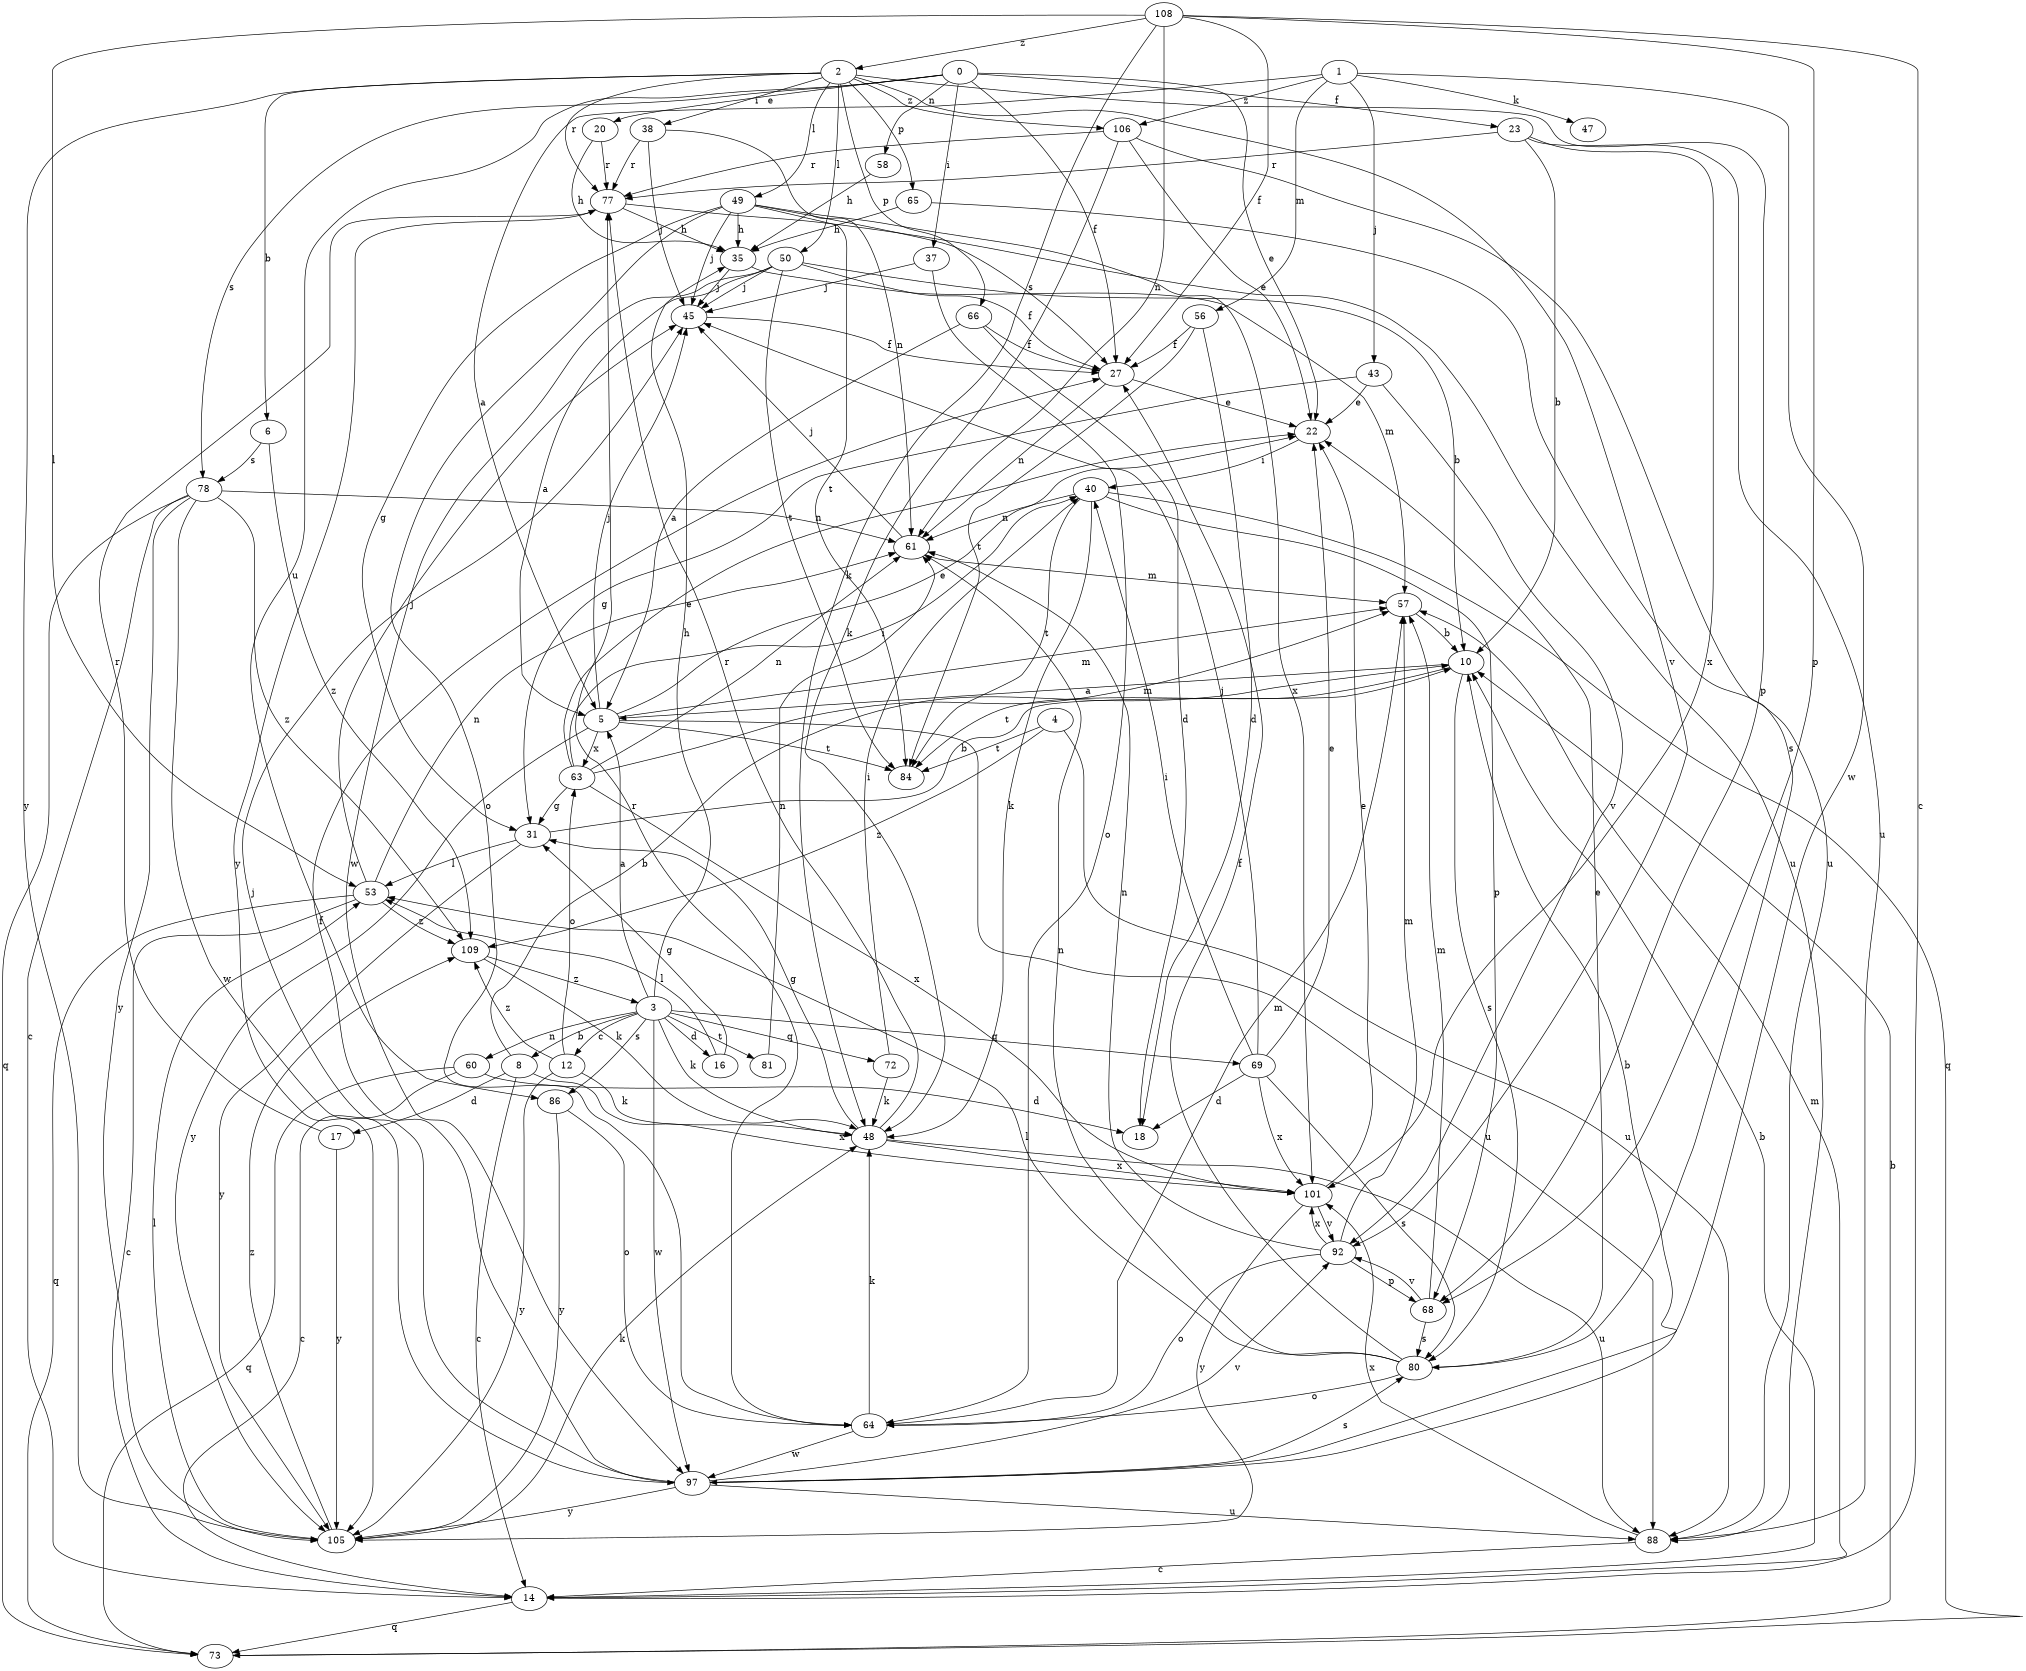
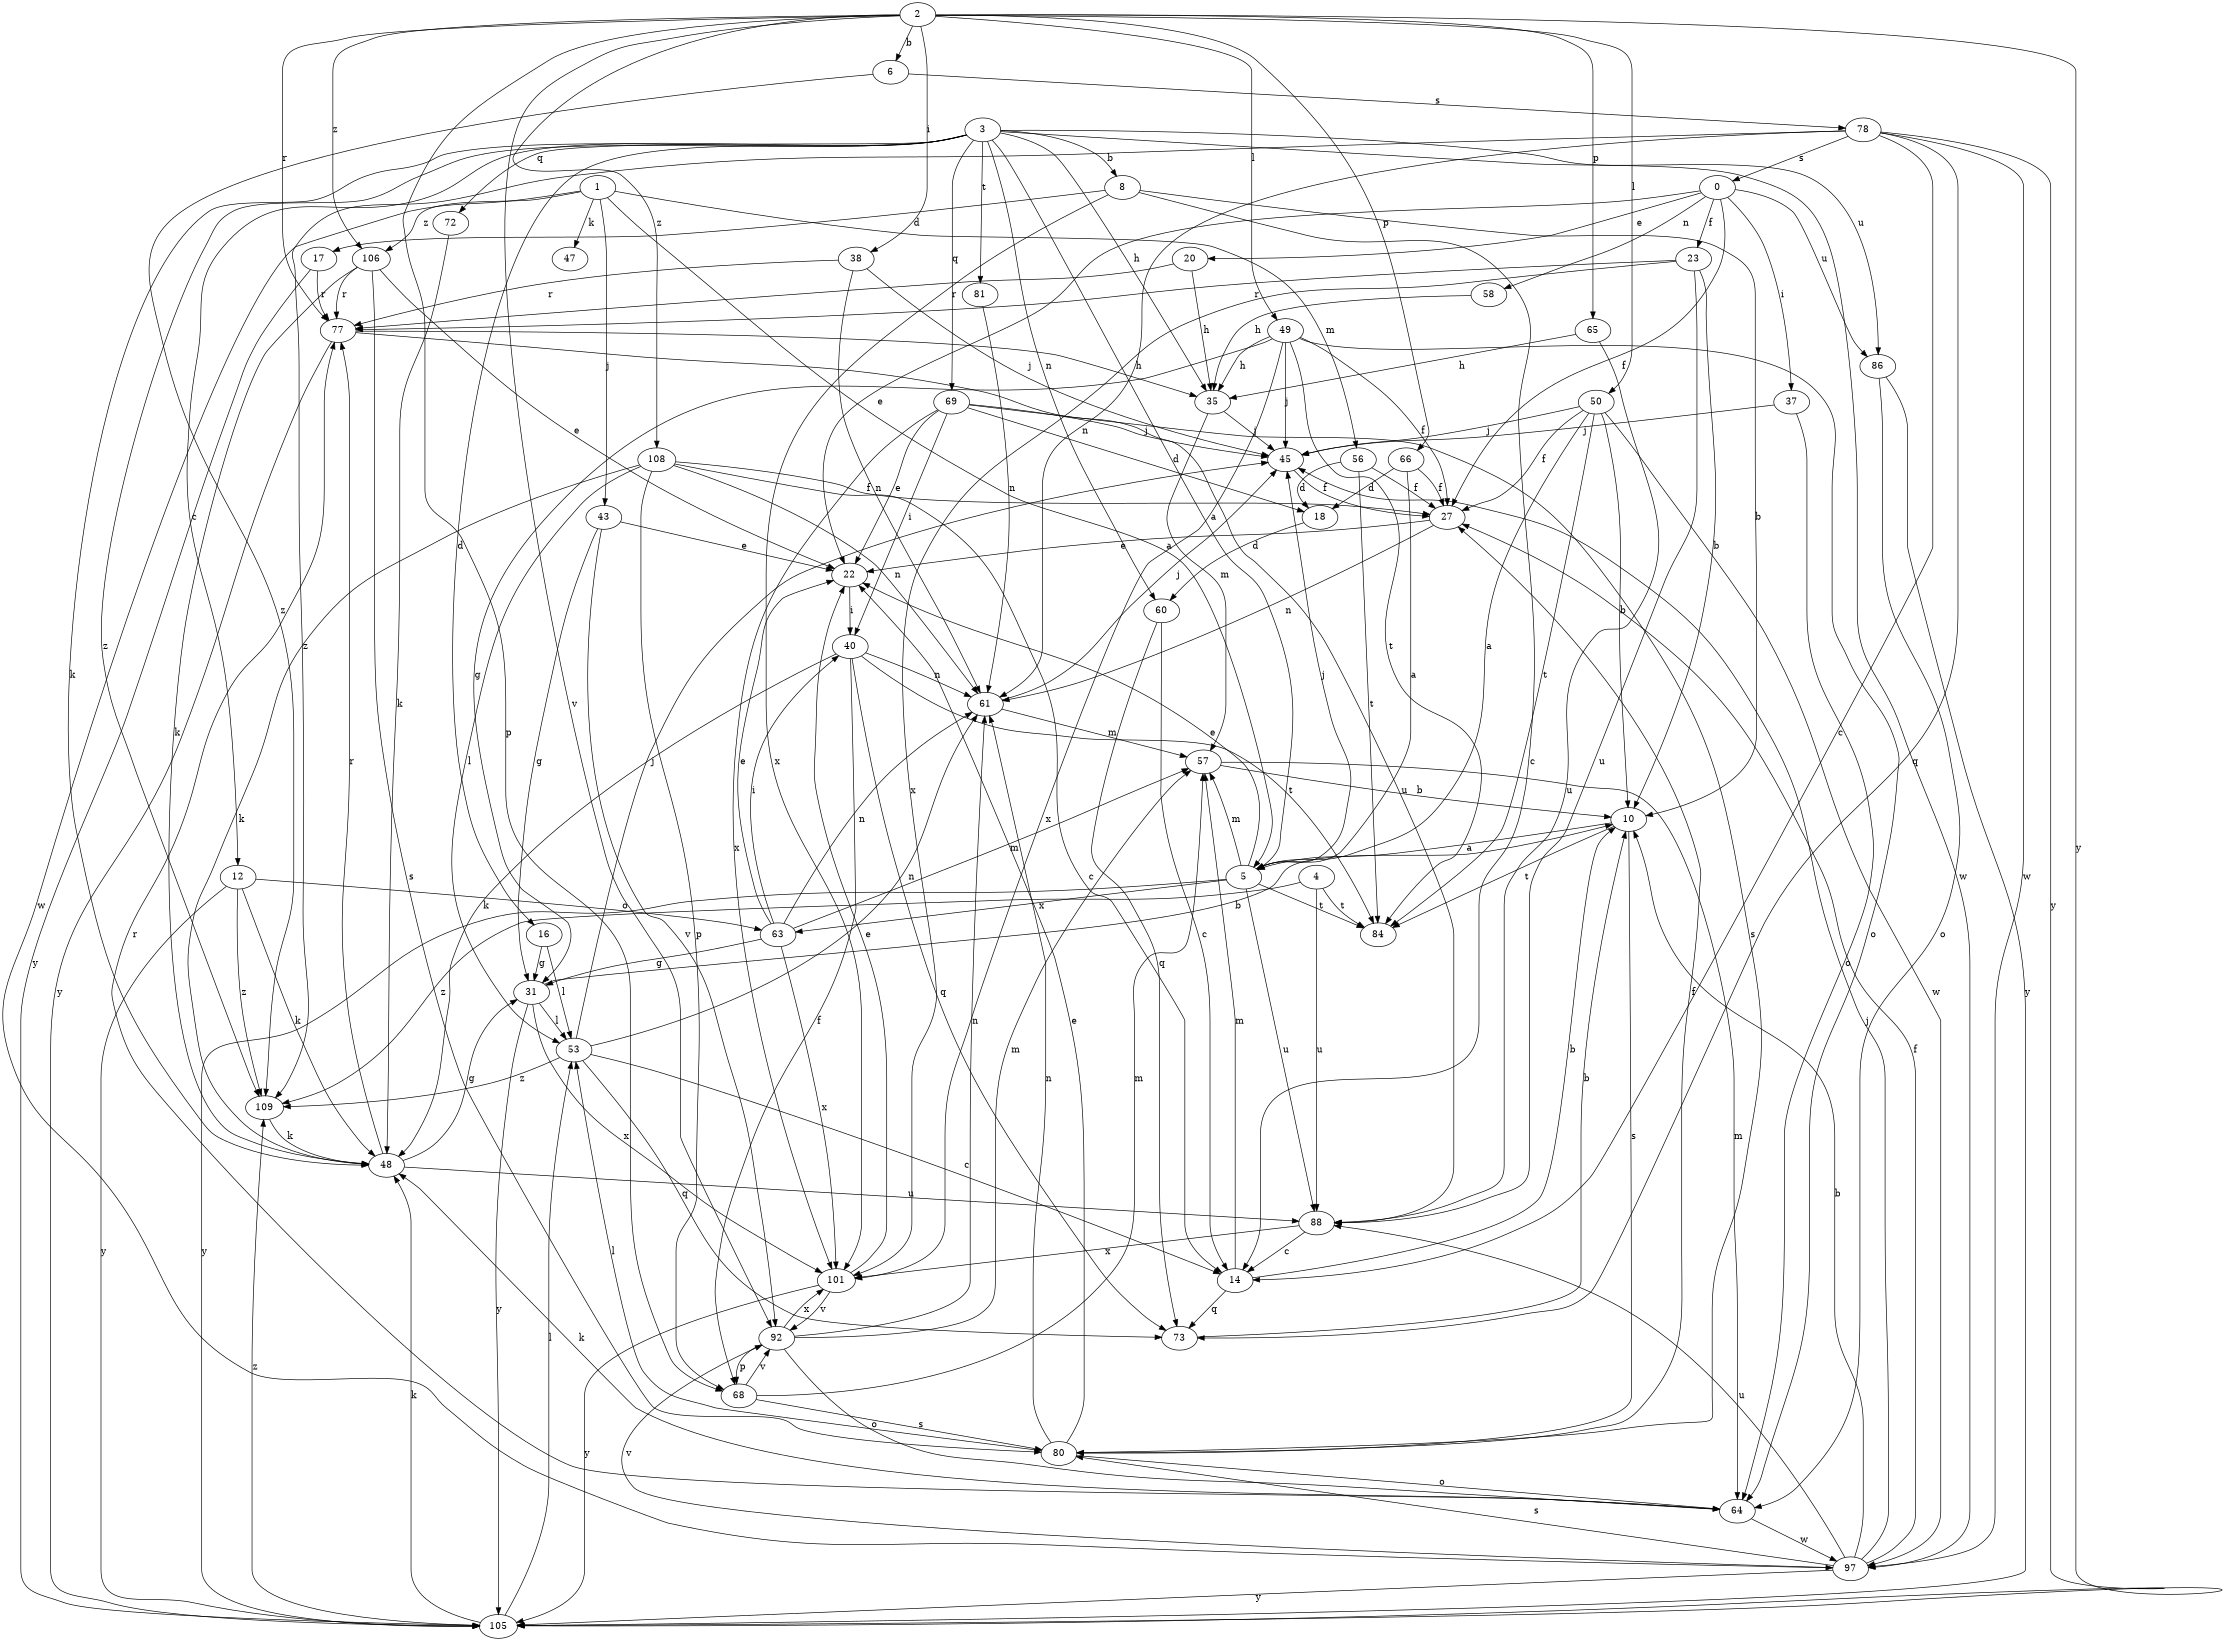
(1004, 43) -> (538, 129)
(458, 114) -> (1794, 157)
(1031, 288) -> (1423, 431)
(869, 755) -> none
(1497, 893) -> (819, 1021)
(559, 979) -> (185, 290)
(638, 1037) -> (1861, 223)
(802, 1087) -> (1234, 550)
(1206, 1107) -> (1707, 926)
(1077, 1166) -> (649, 1160)
